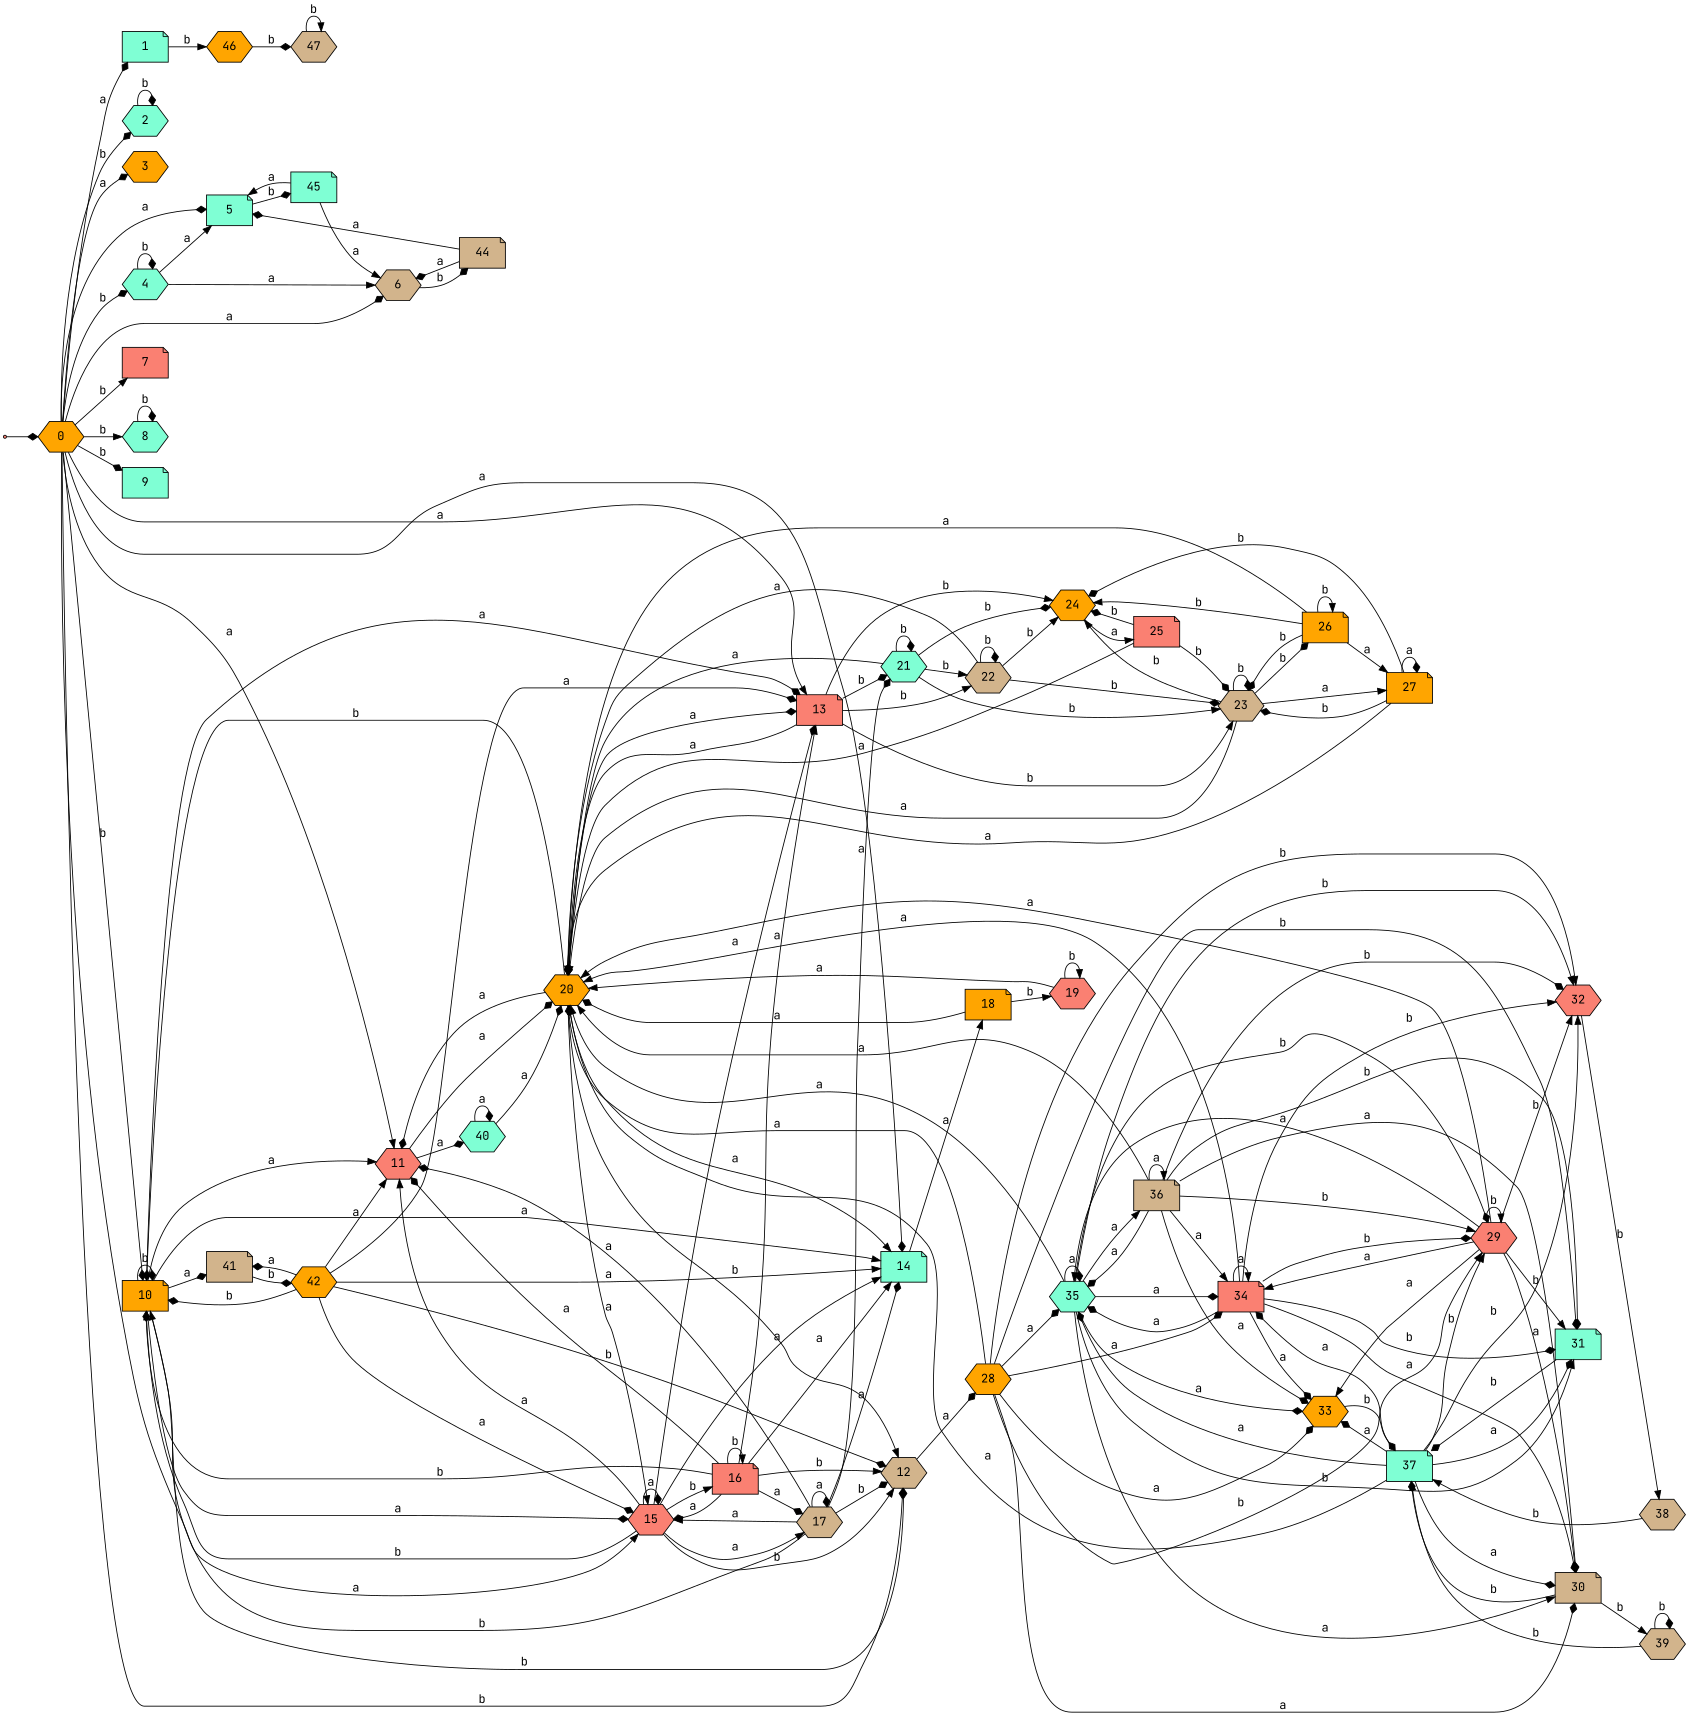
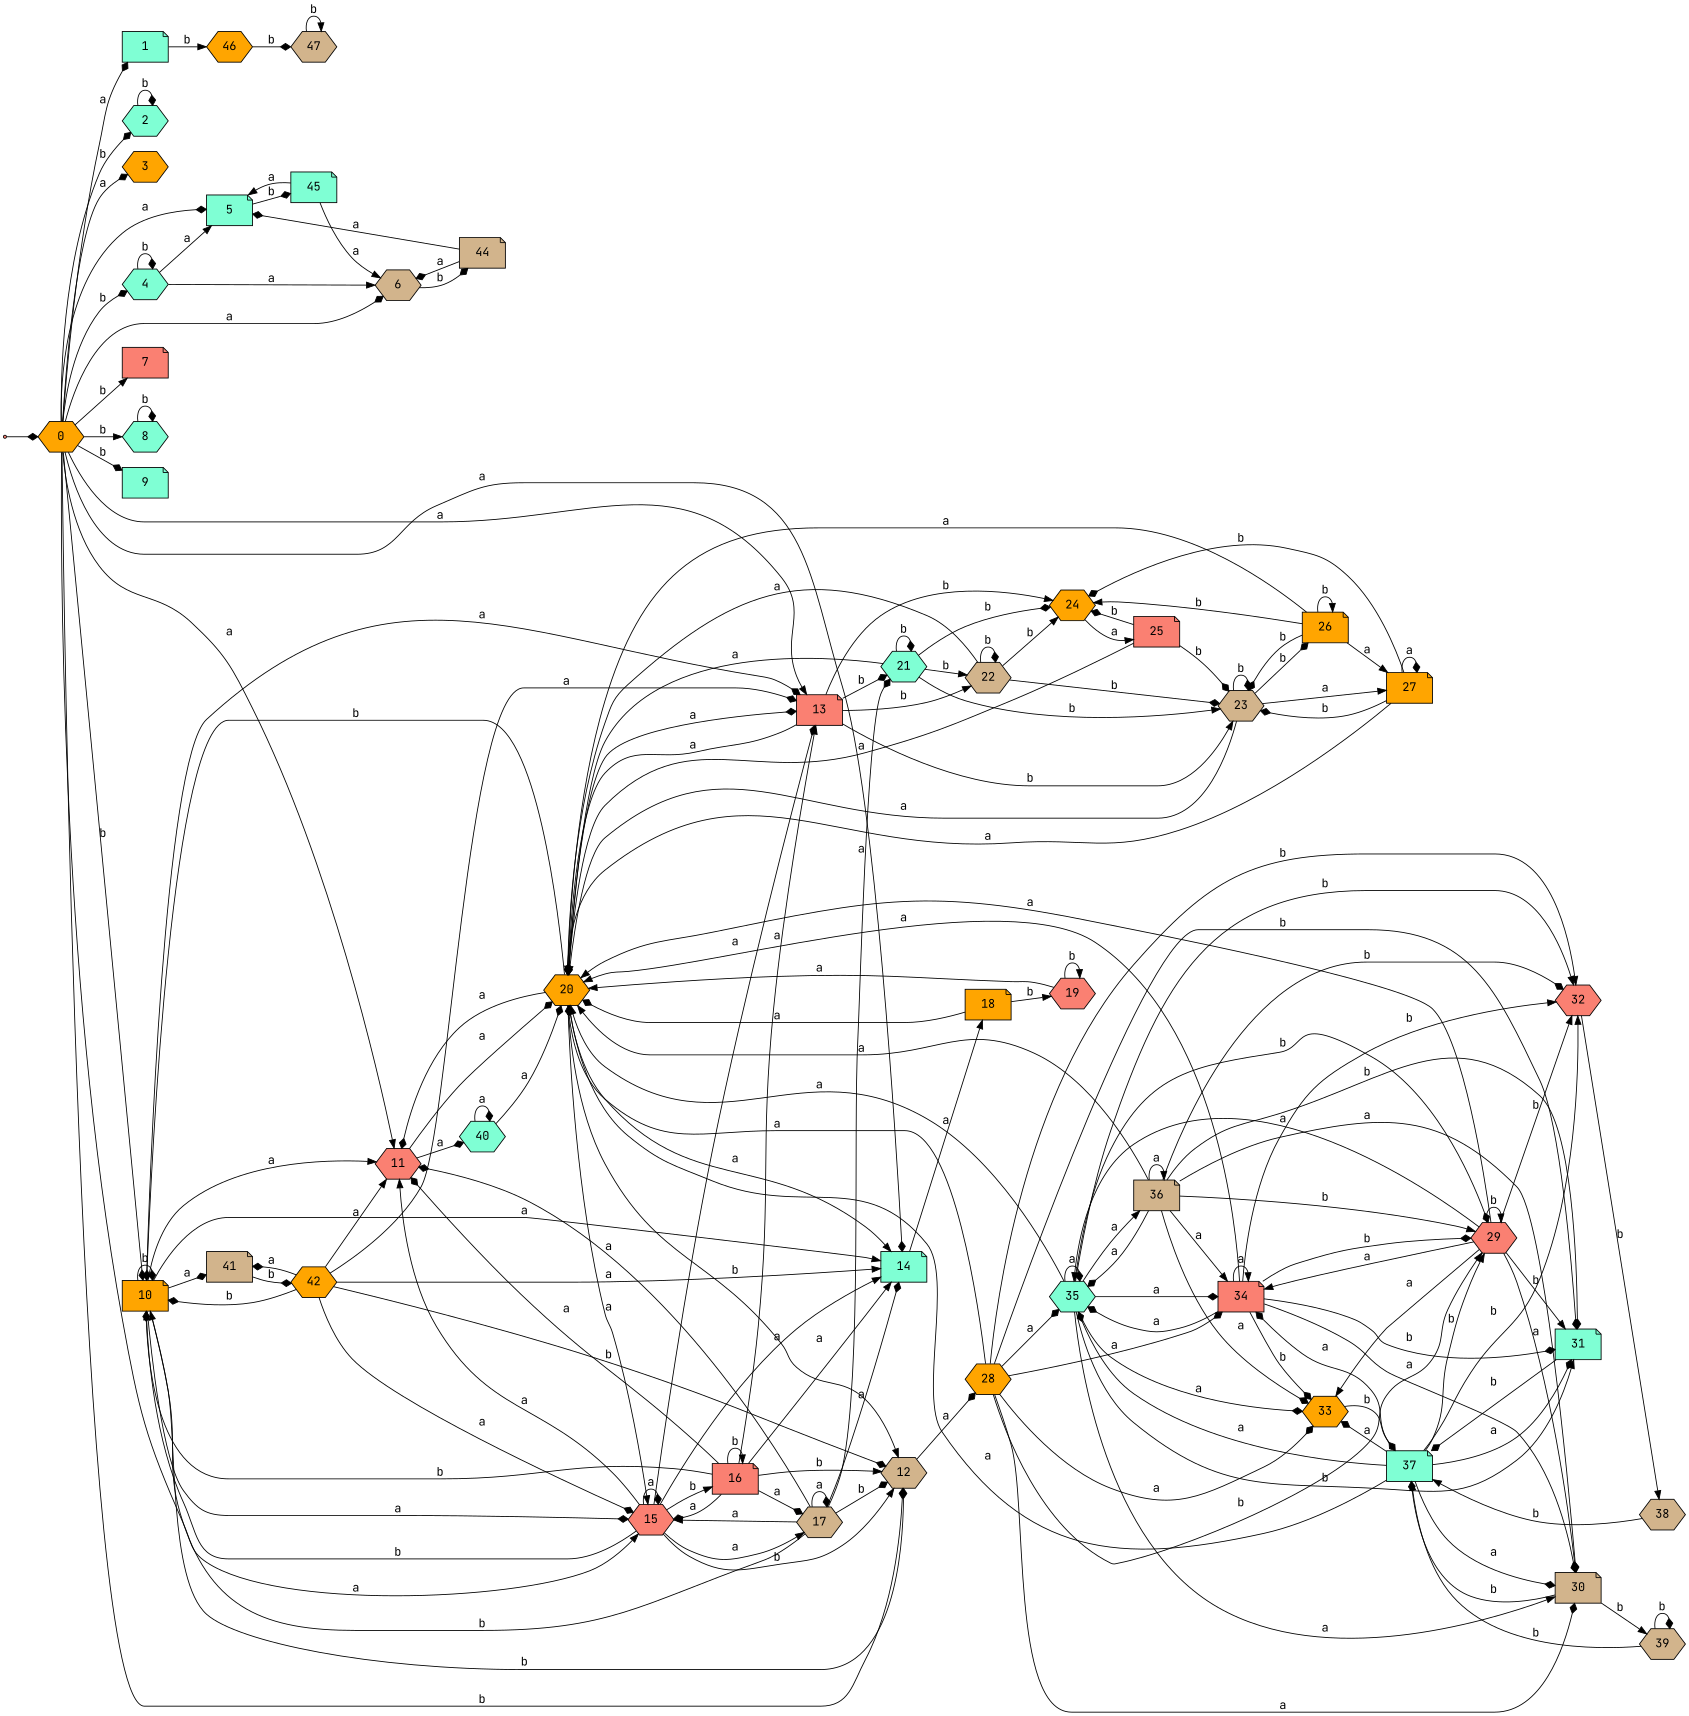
(1149, 676) -> none
(1283, 1358) -> (1283, 1358)
